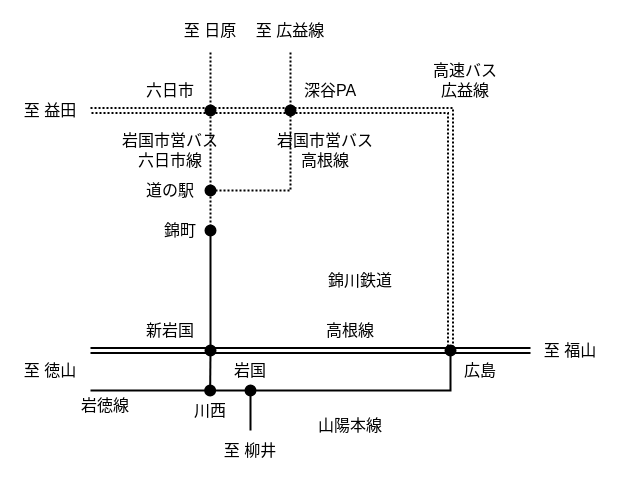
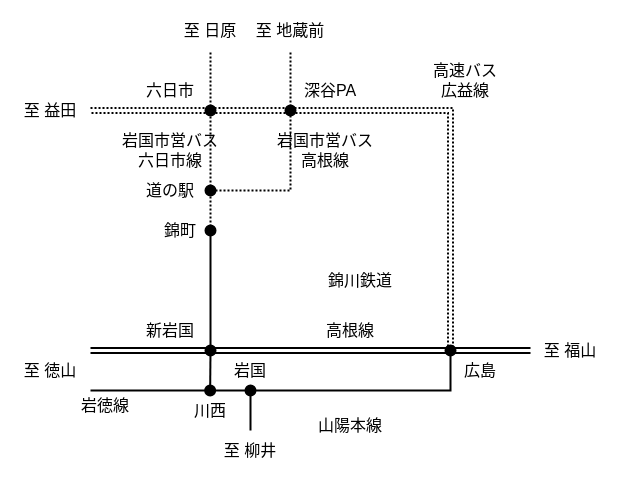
(291, 31) -> (291, 31)
